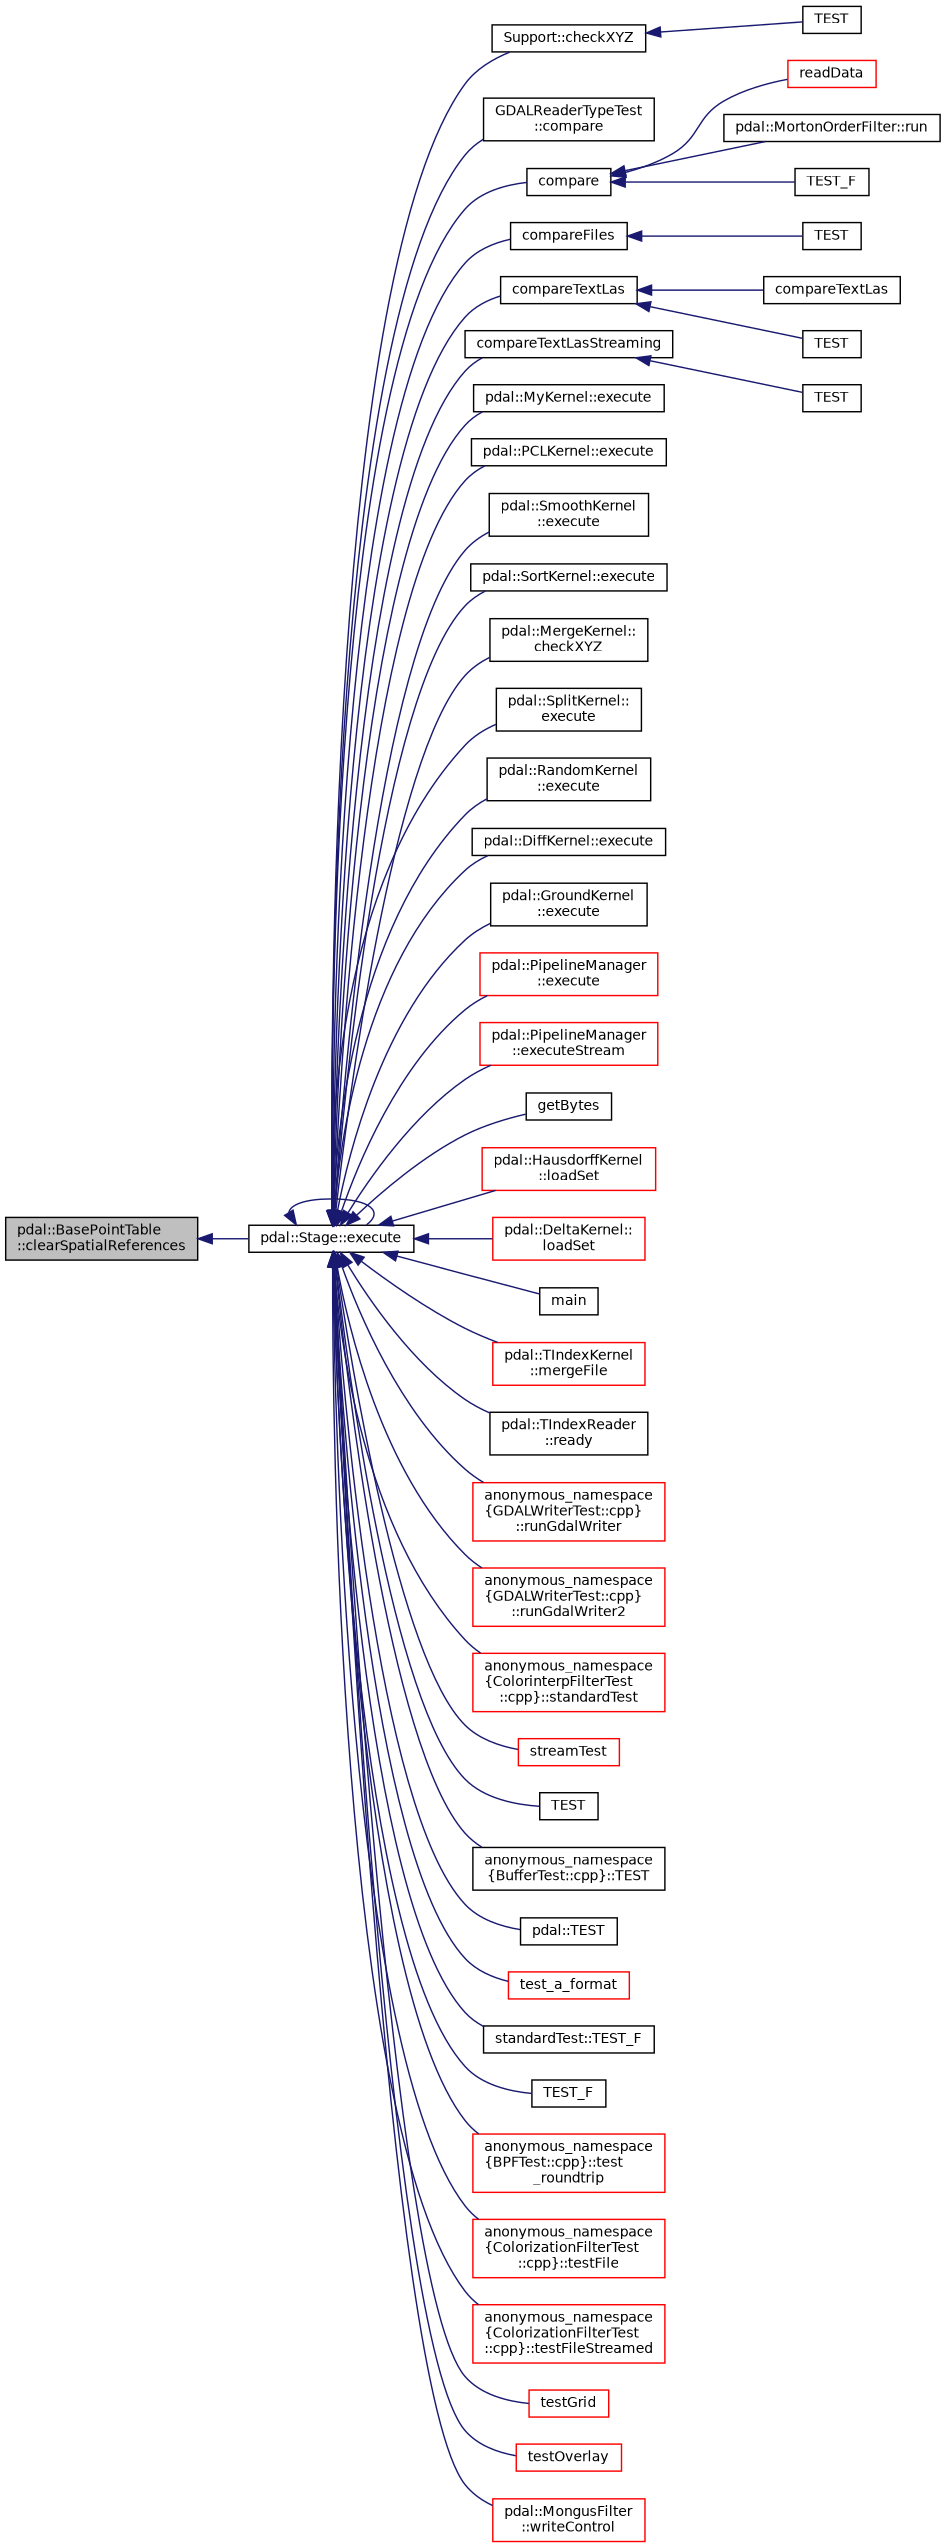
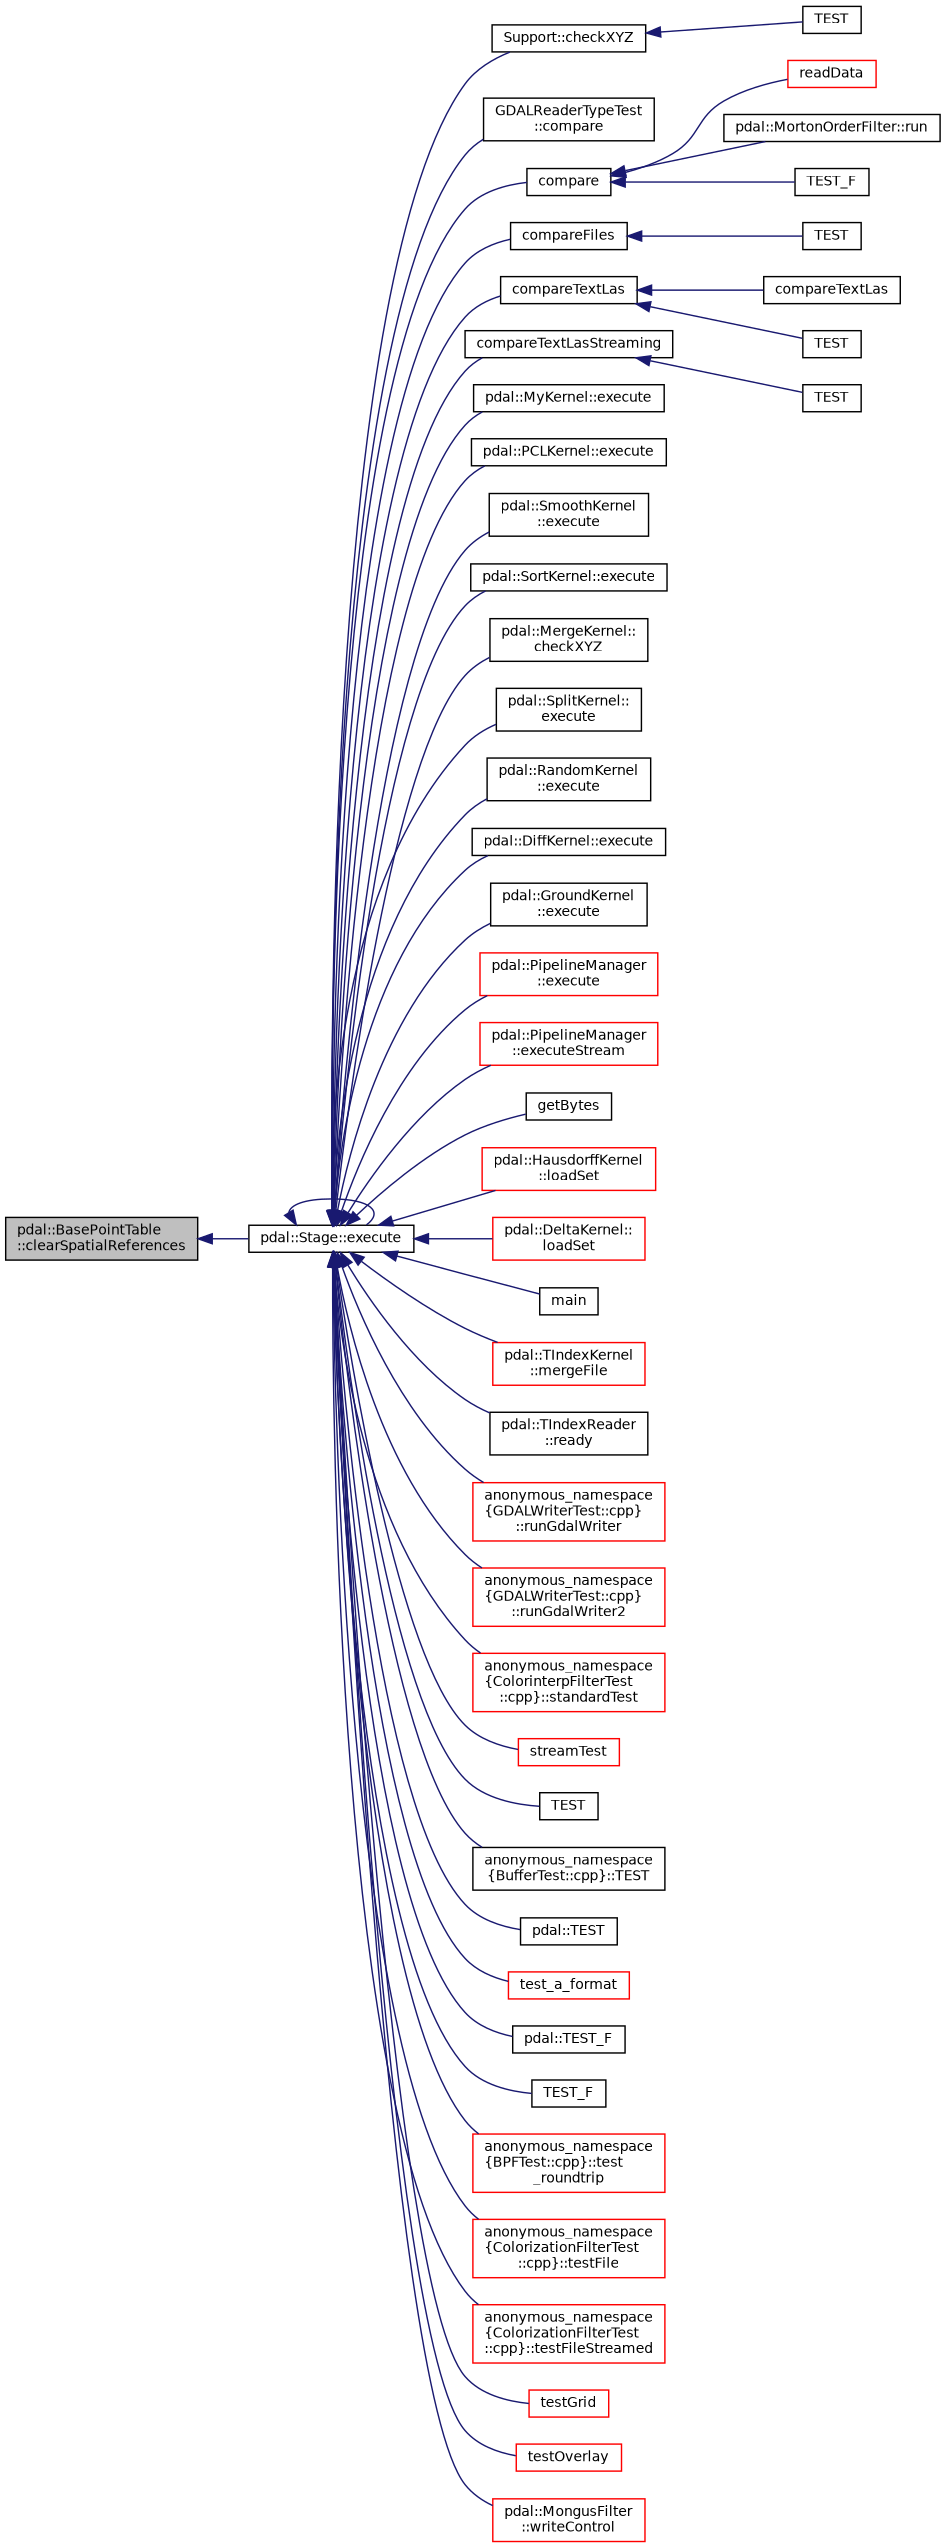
(569, 2039) -> (569, 2039)
